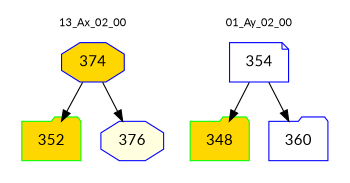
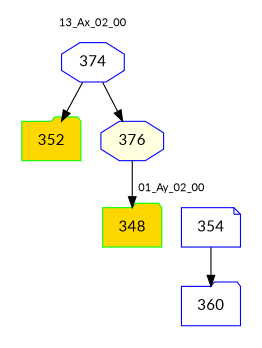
(93, 62) -> (93, 62)
(242, 97) -> (132, 185)
